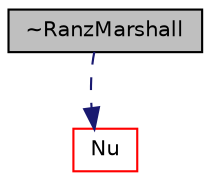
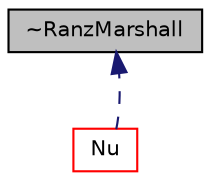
(91, 80) -> (119, 101)
